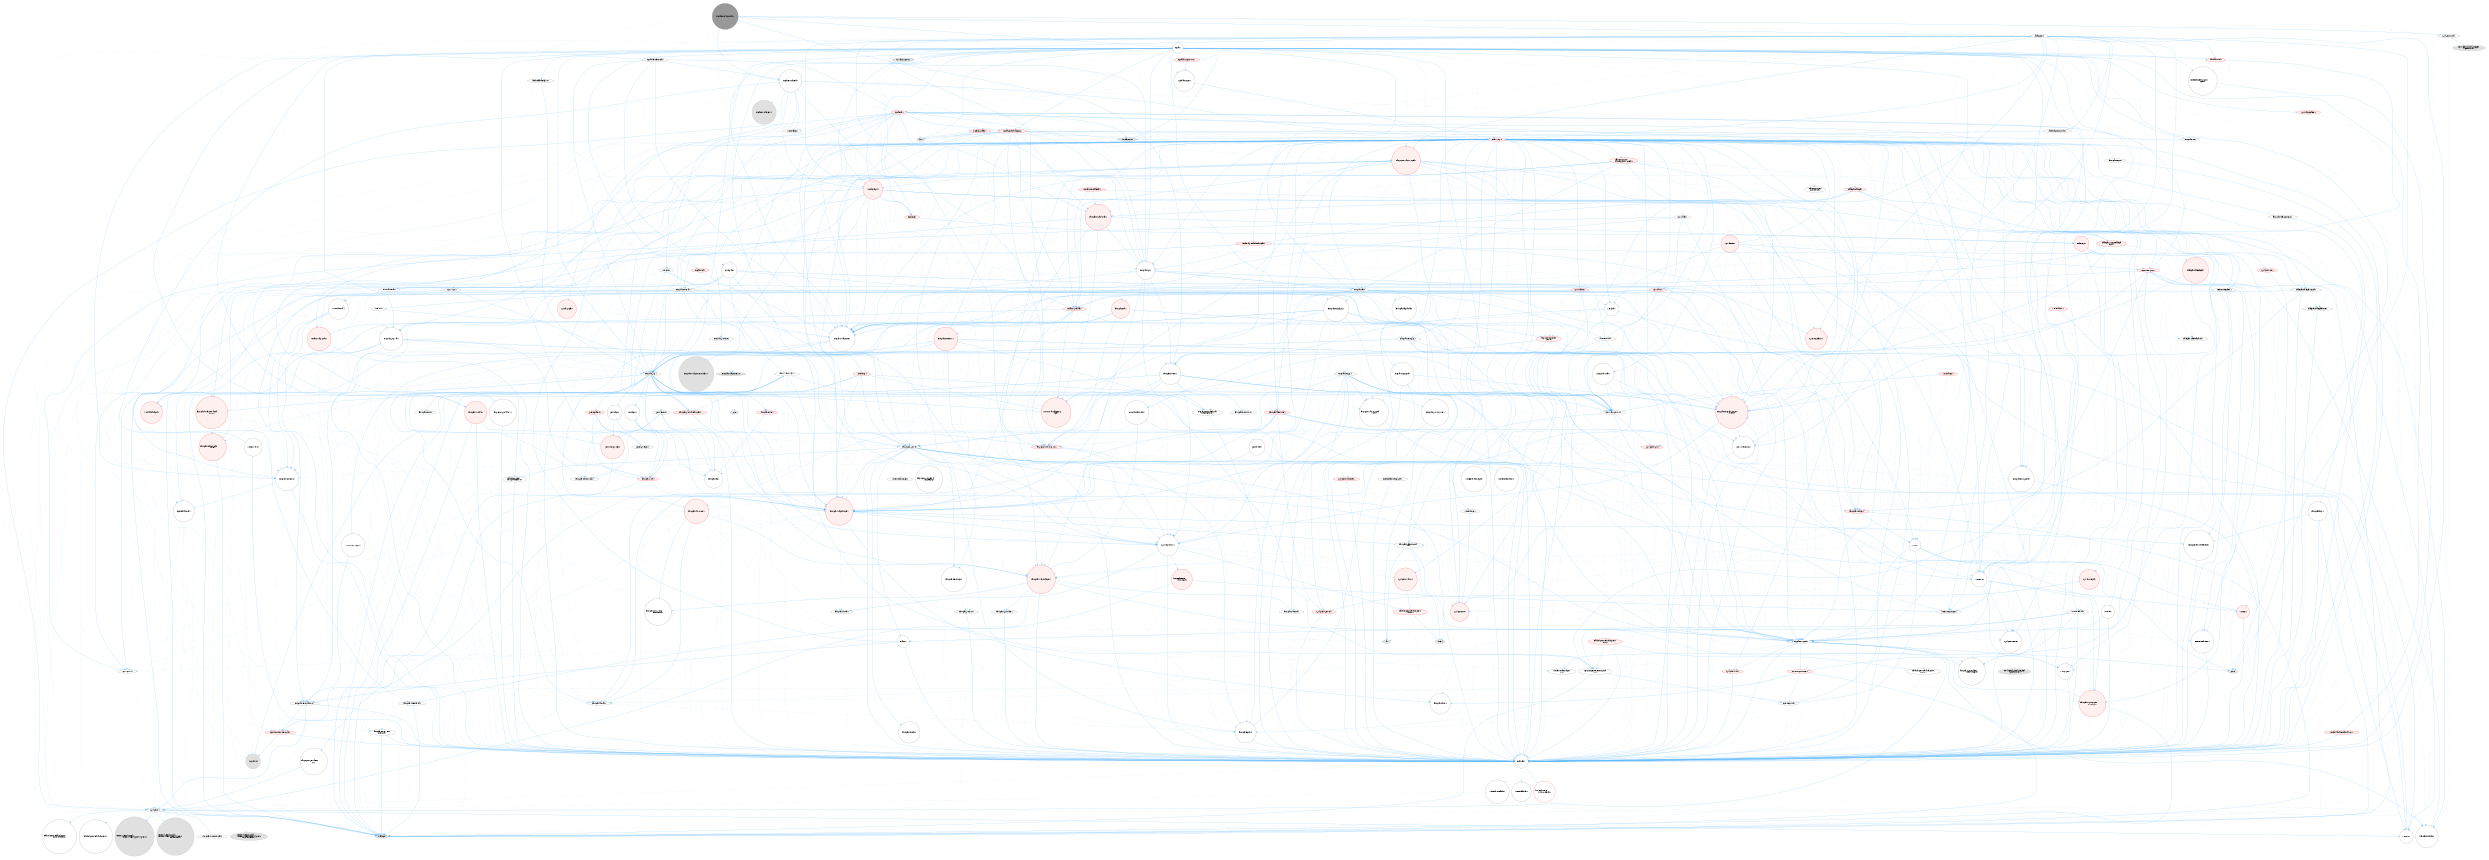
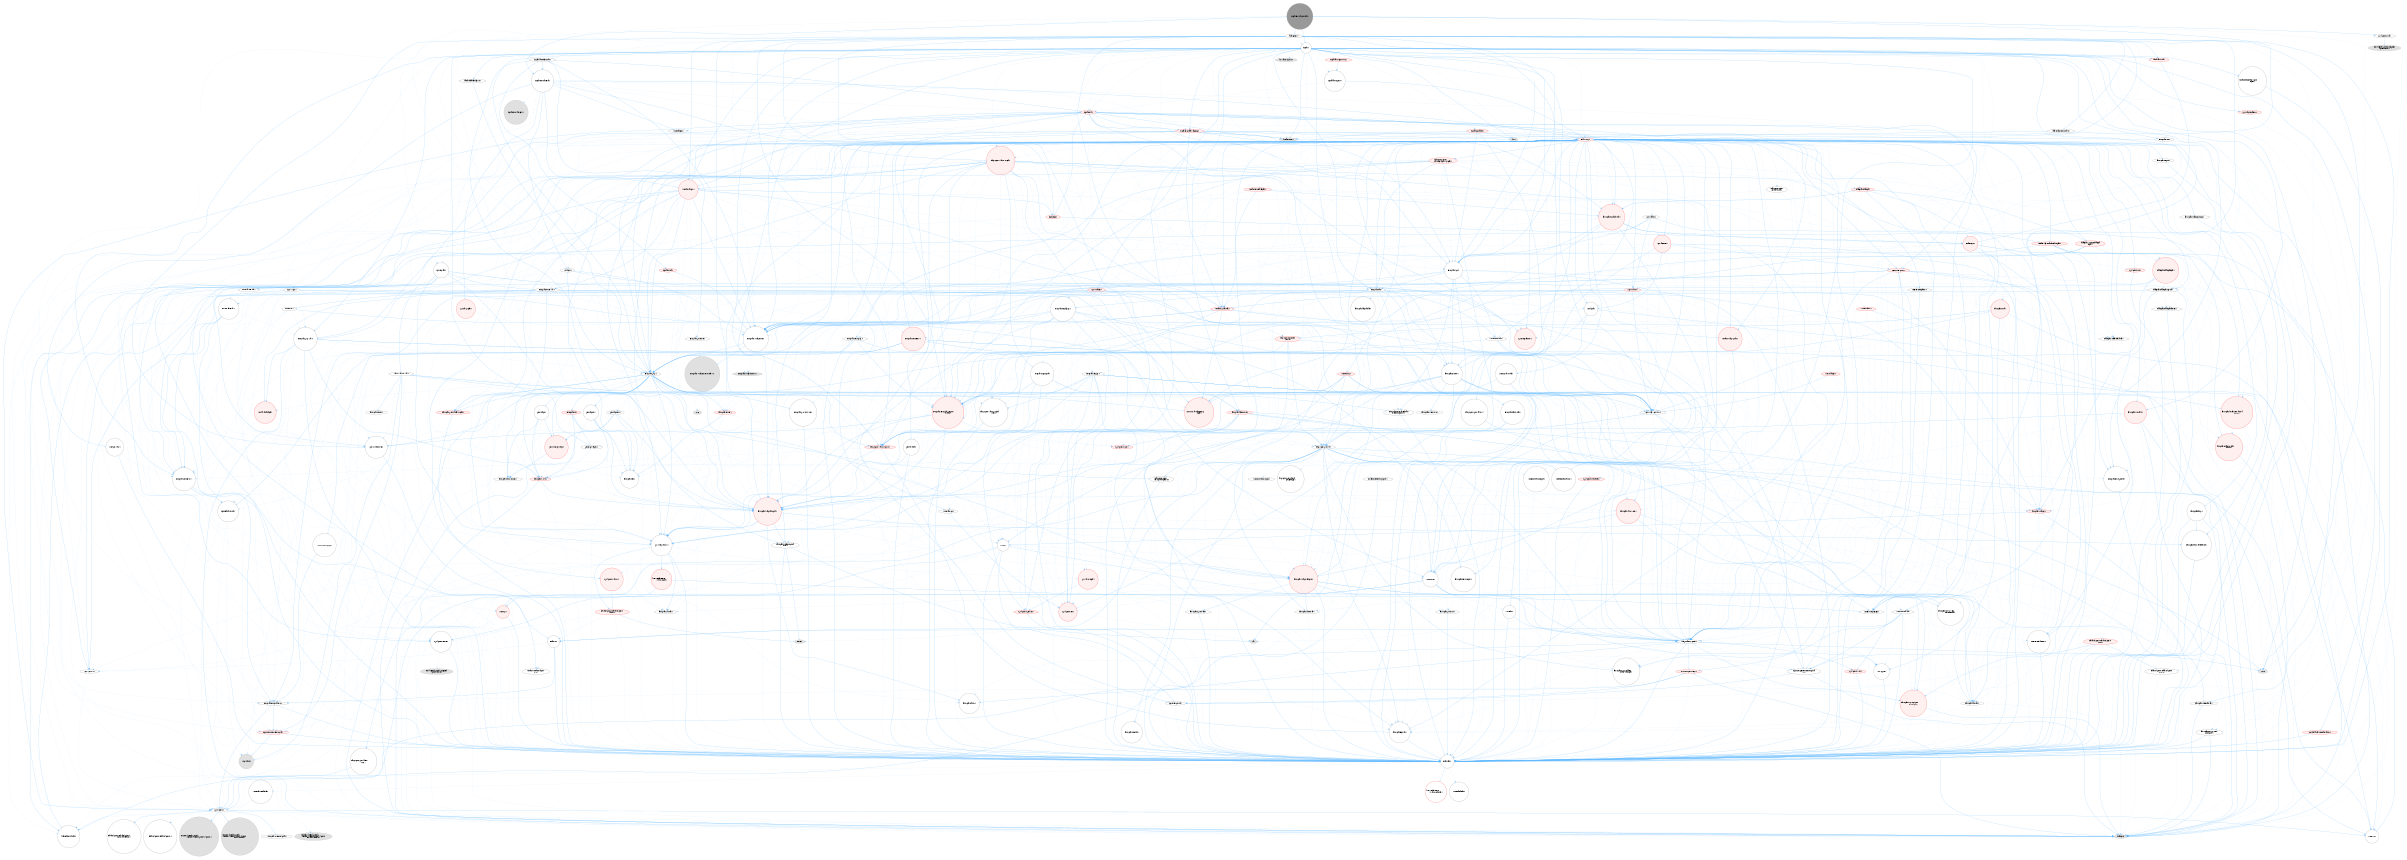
(1748, 88) -> (1161, 118)
